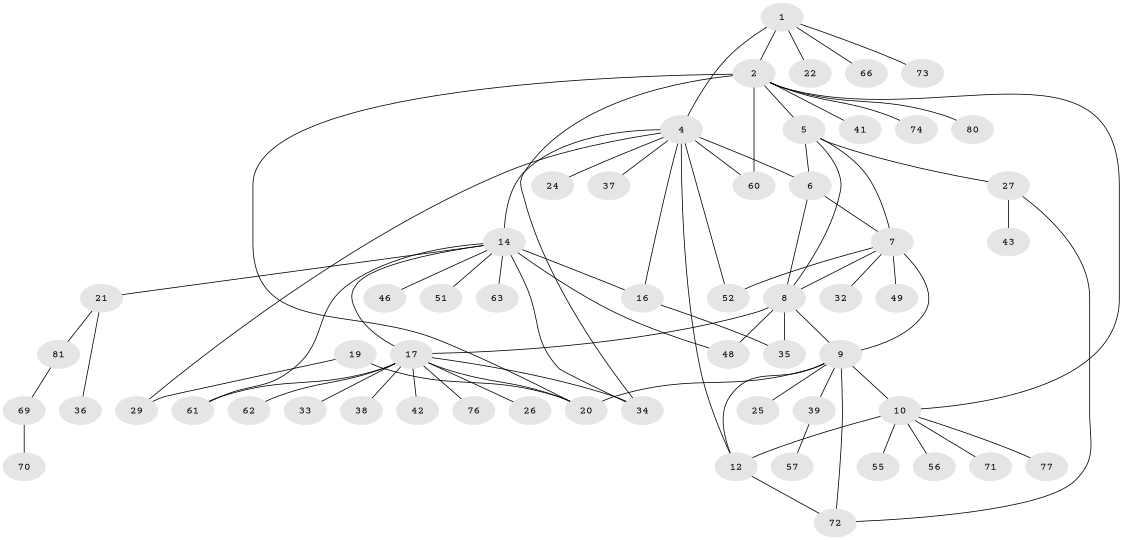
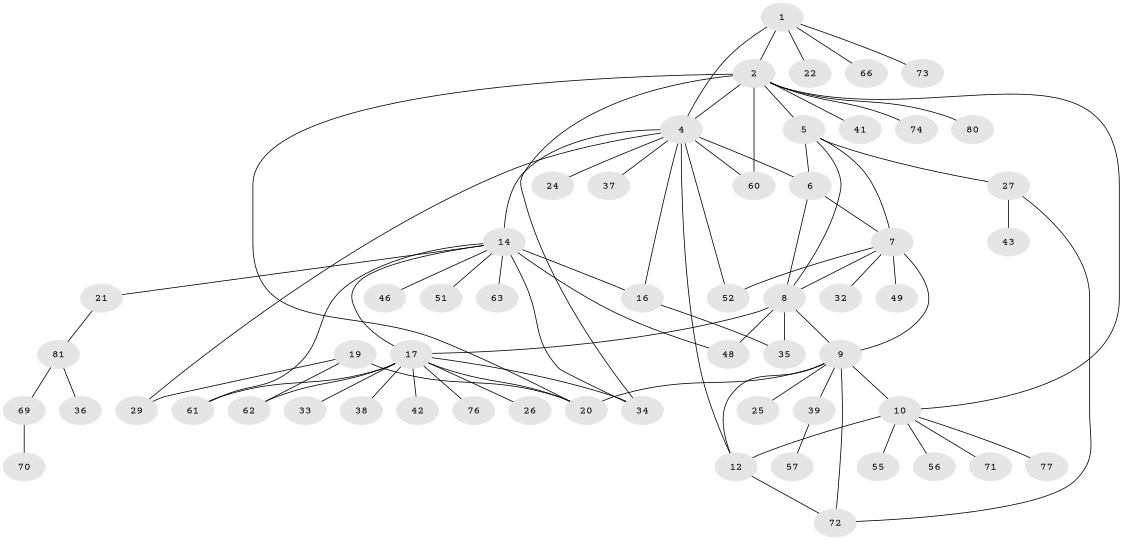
none -> (718, 101)
(91, 354) -> (69, 383)
none -> (313, 377)
